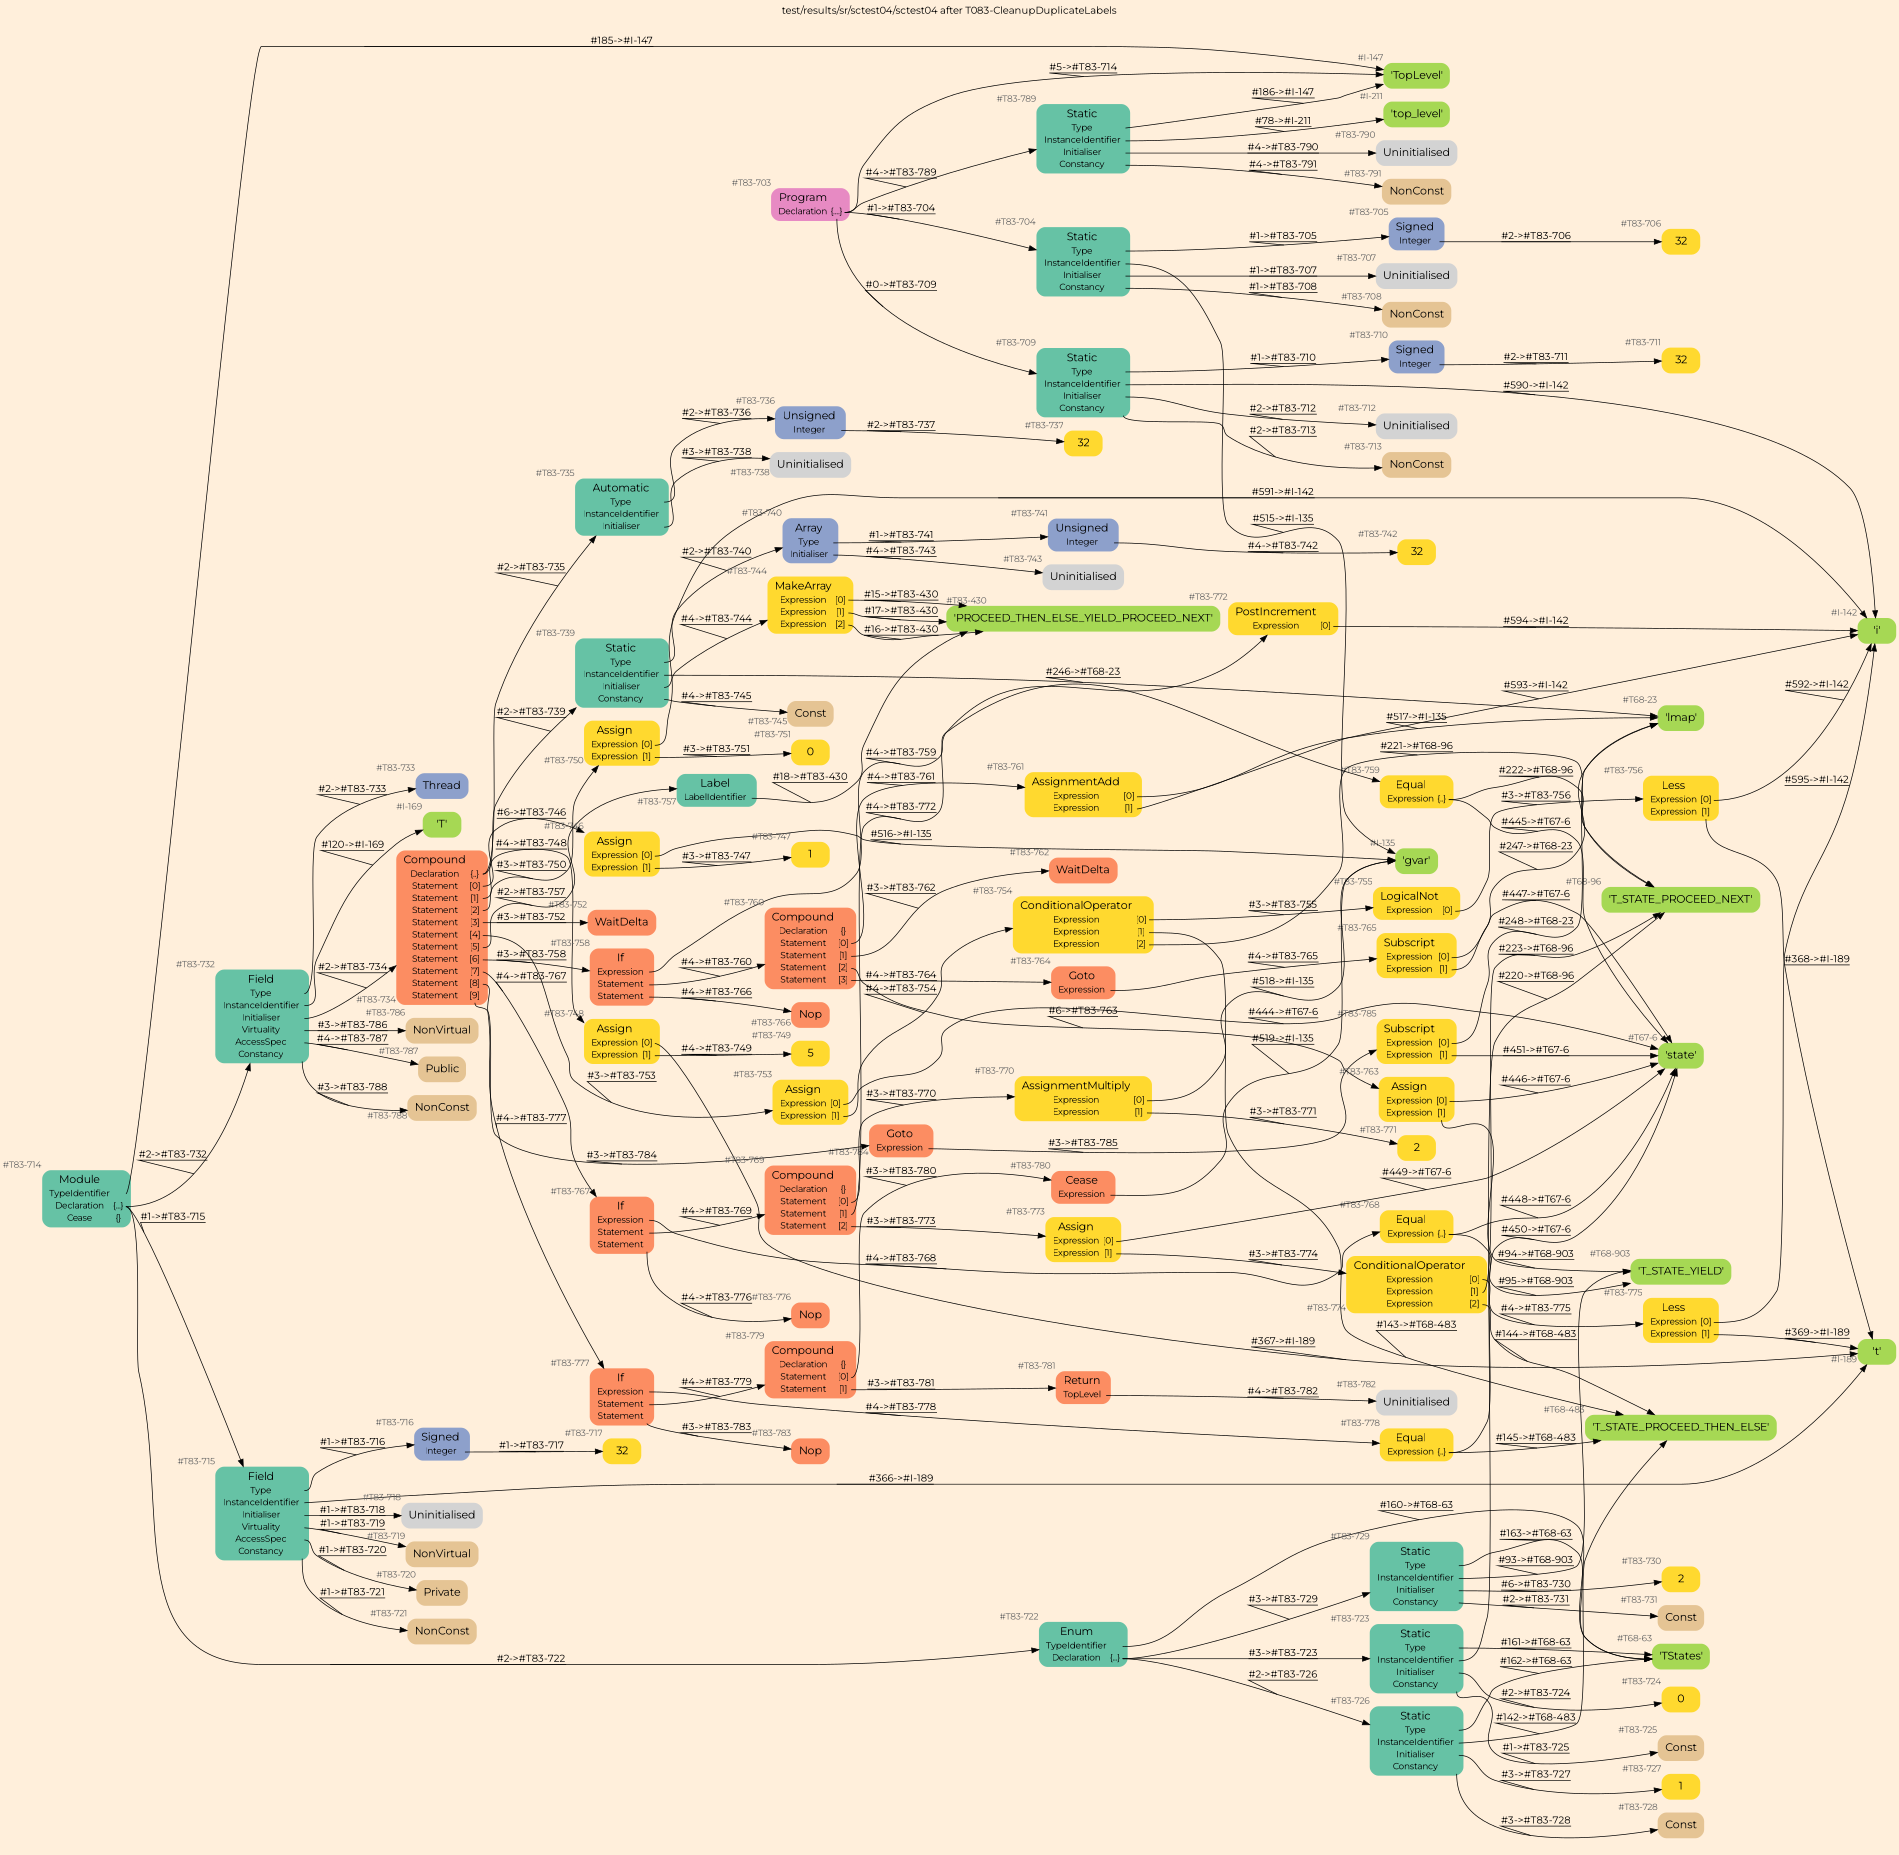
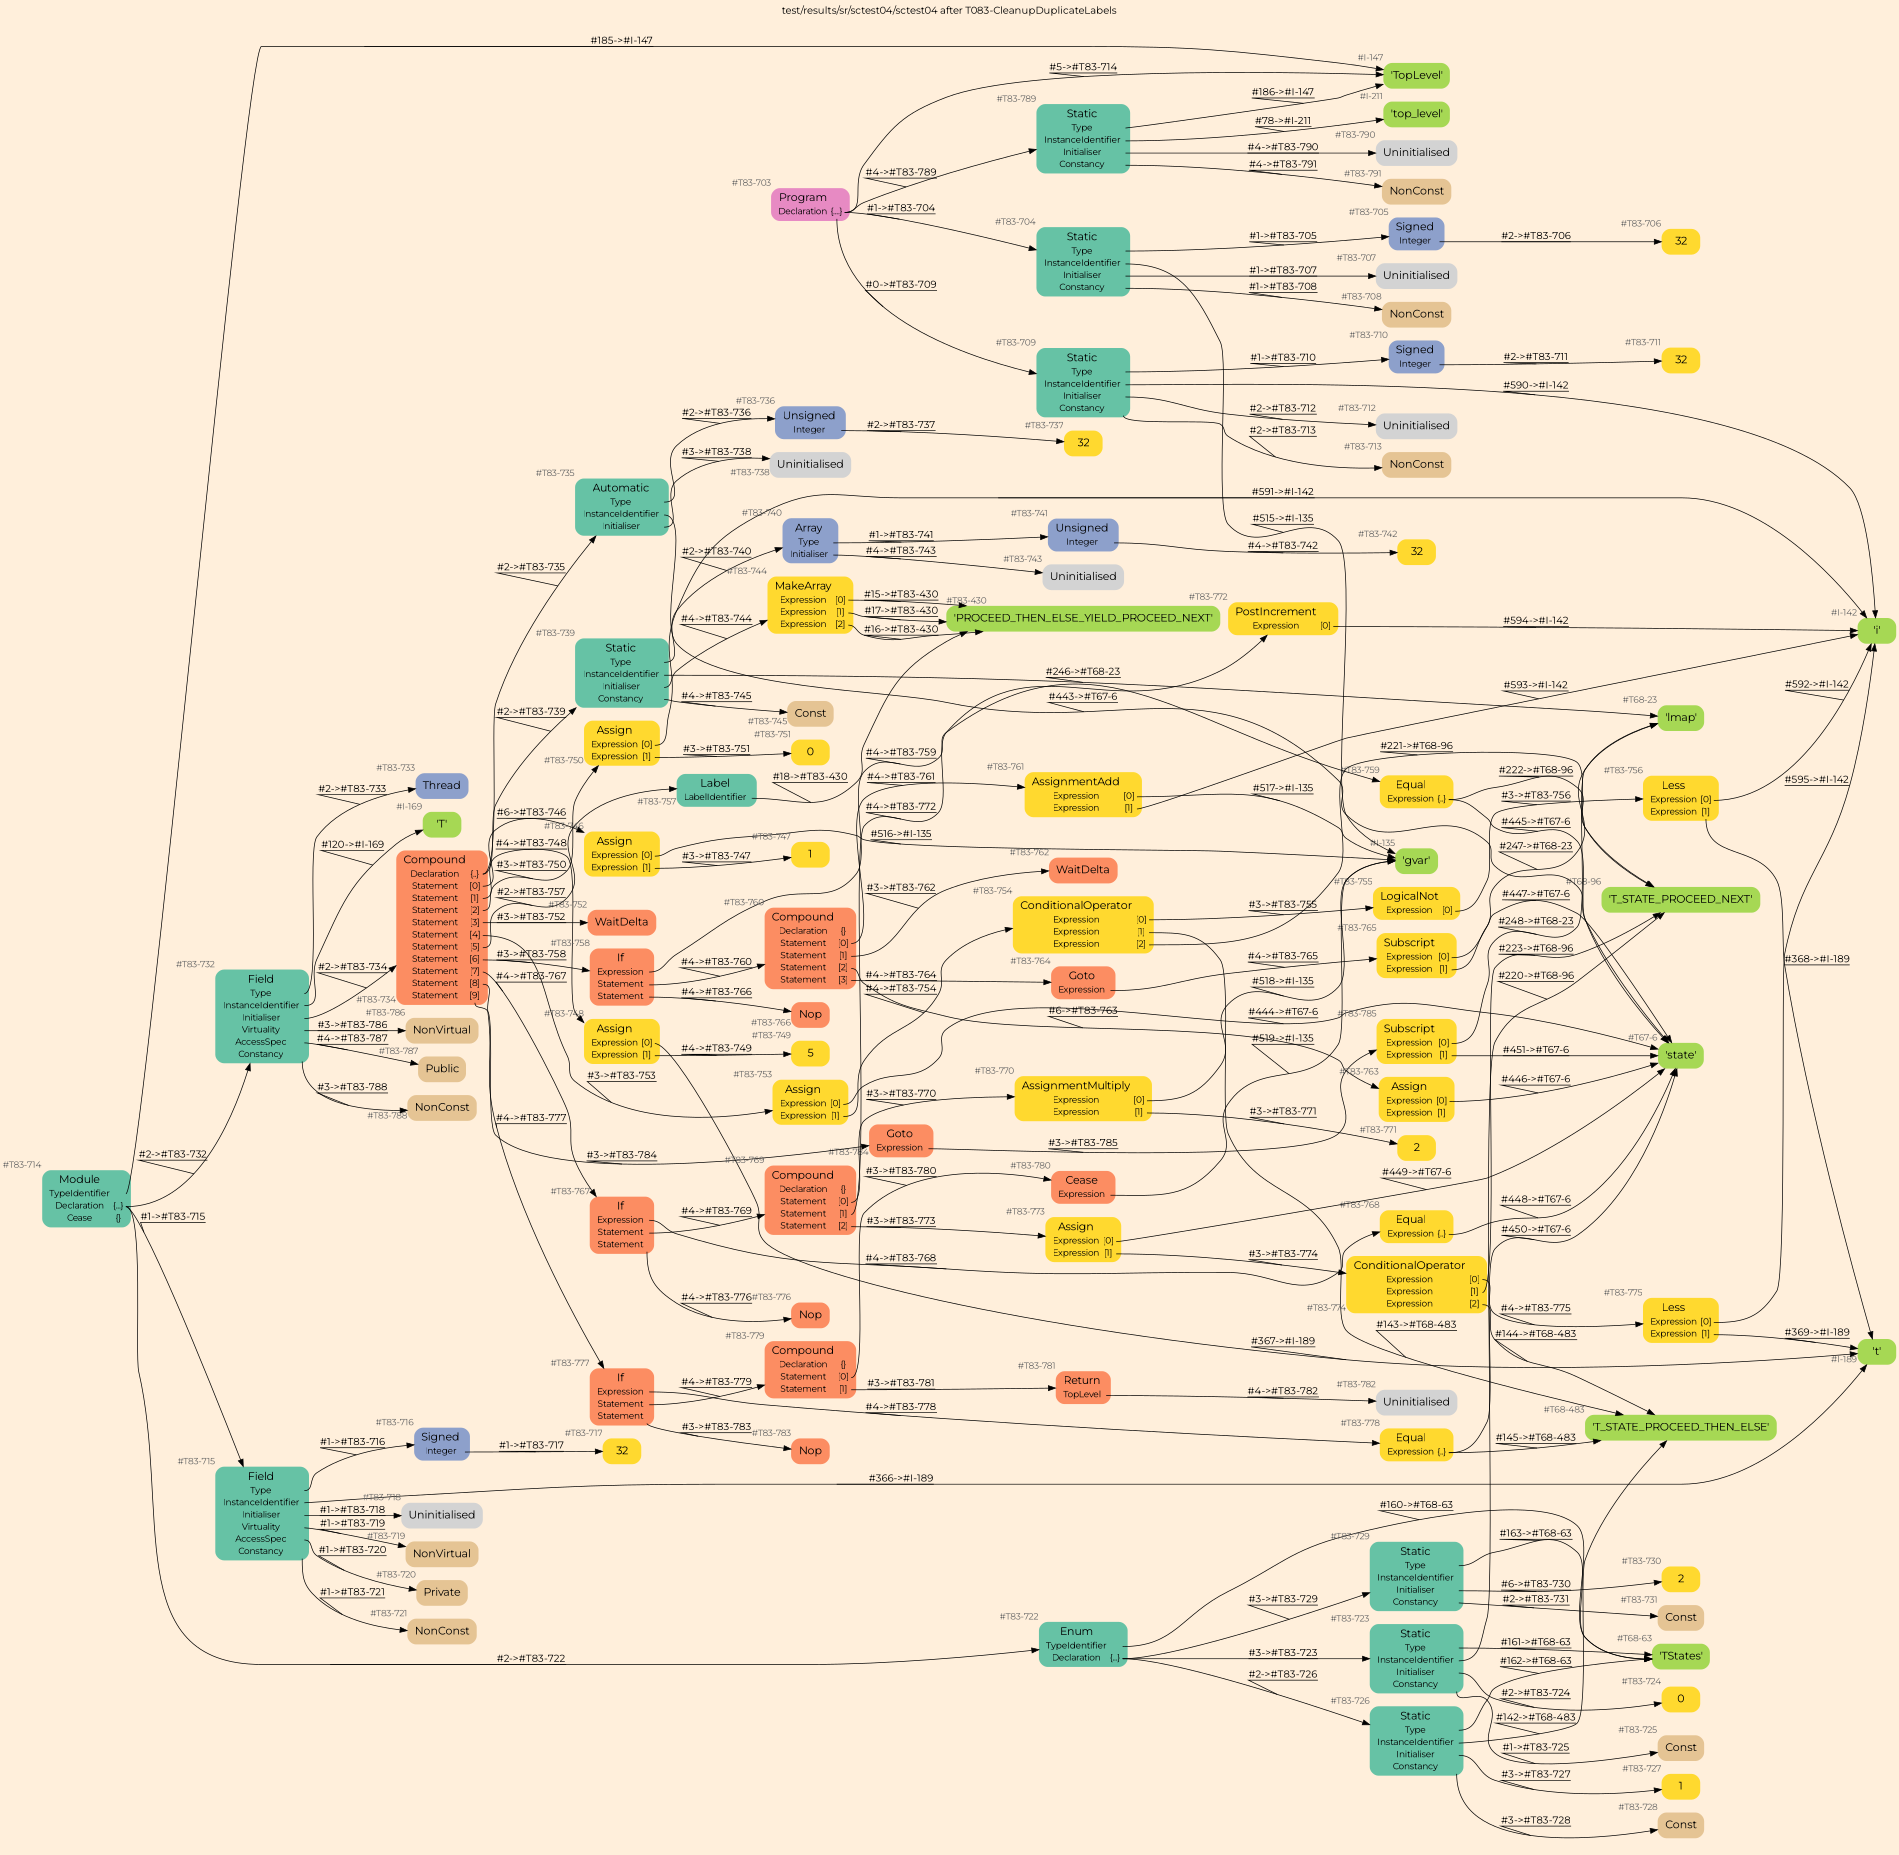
none -> (1151, 709)
(1415, 729) -> (1270, 799)
(1681, 1272) -> none
